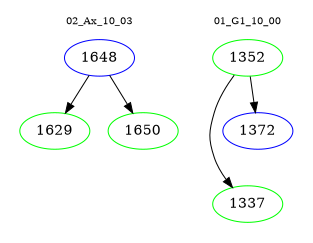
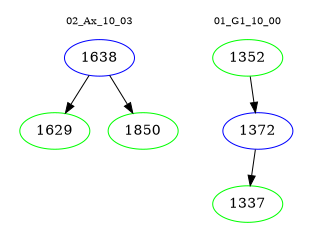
(99, 58) -> (99, 58)
(211, 126) -> (254, 163)
(143, 131) -> (143, 131)
